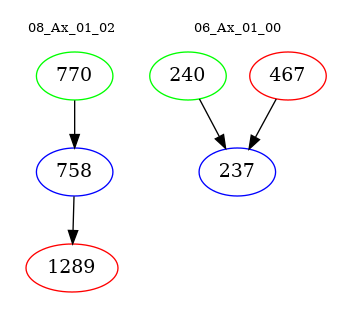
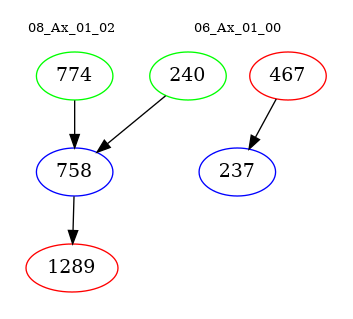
(75, 76) -> (75, 76)
(209, 118) -> (147, 111)
